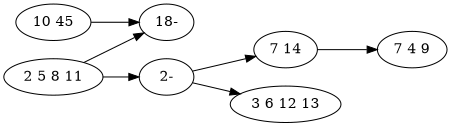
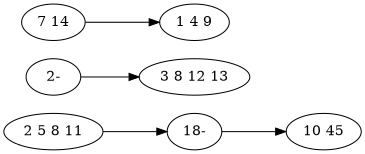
(110, 22) -> (249, 132)
(412, 50) -> (194, 22)
(219, 65) -> none
(116, 77) -> none
(286, 104) -> (194, 77)
